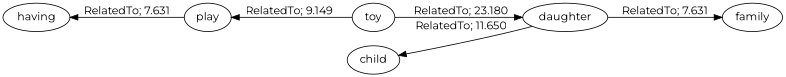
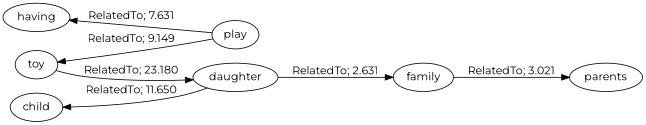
(665, 11) -> (336, 71)
(296, 17) -> (139, 51)
none -> (606, 77)
